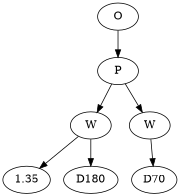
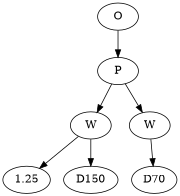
(27, 180) -> (27, 180)
(91, 180) -> (91, 180)
